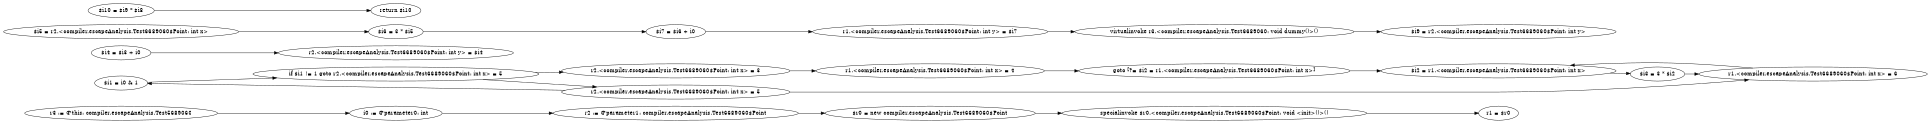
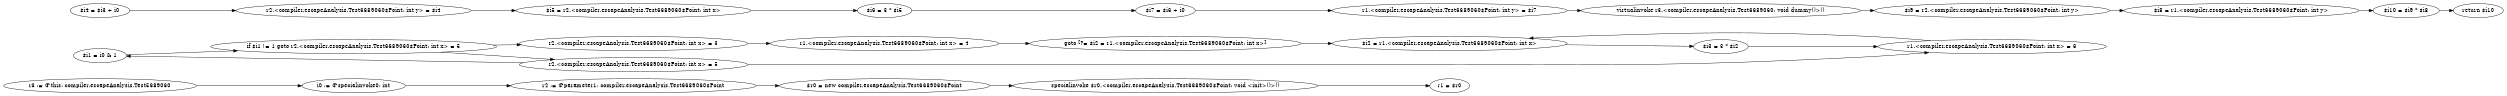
none -> (492, 11)
none -> (2241, 11)
(396, 113) -> (354, 86)
